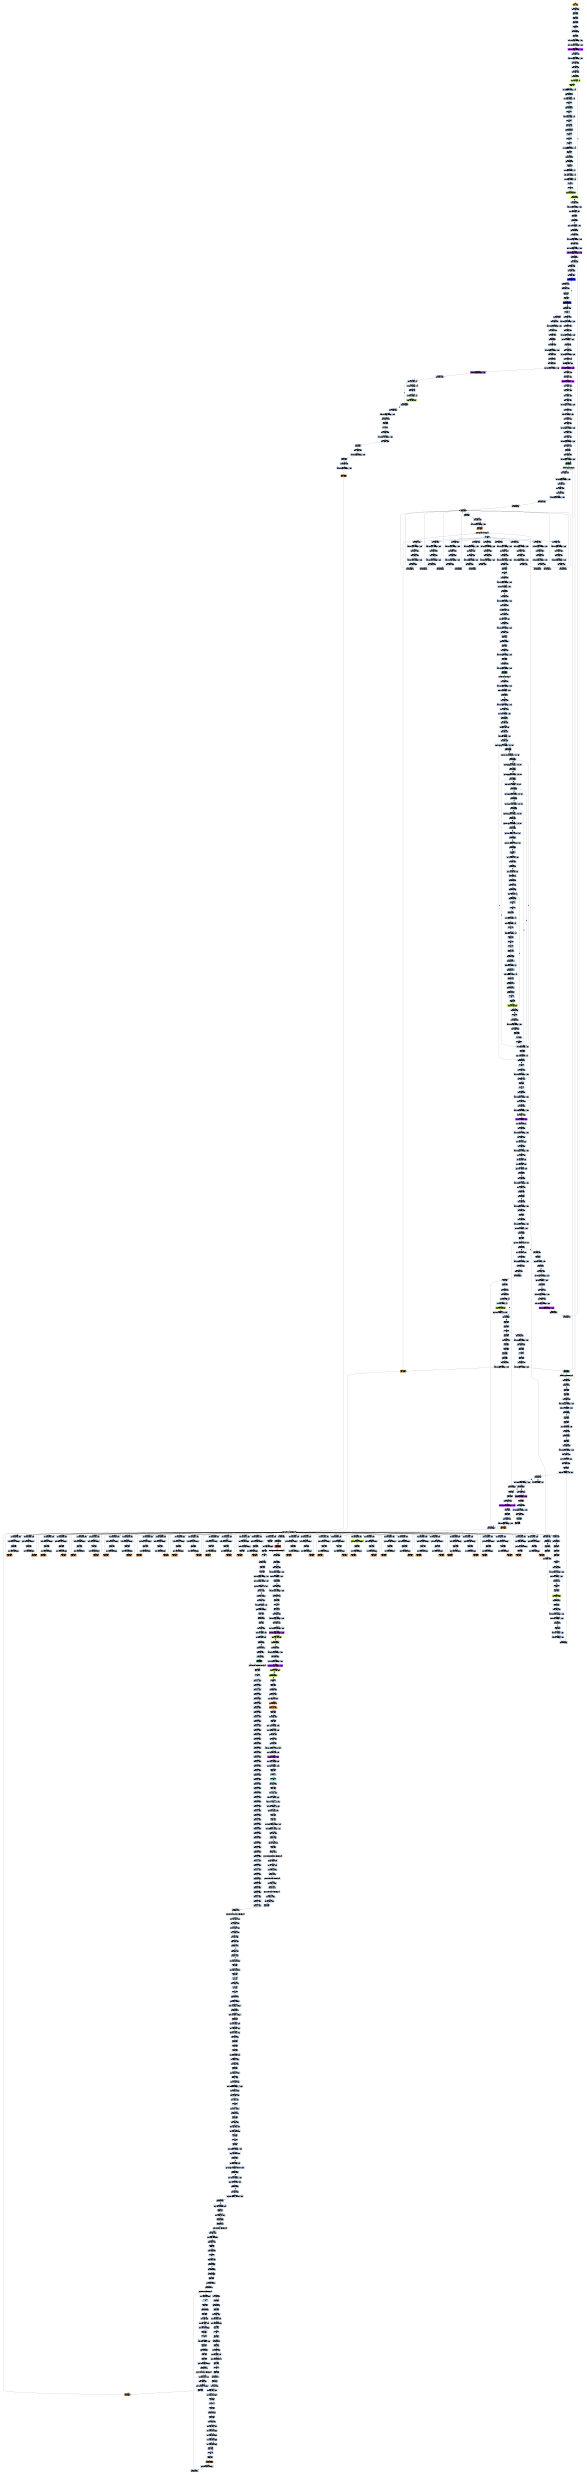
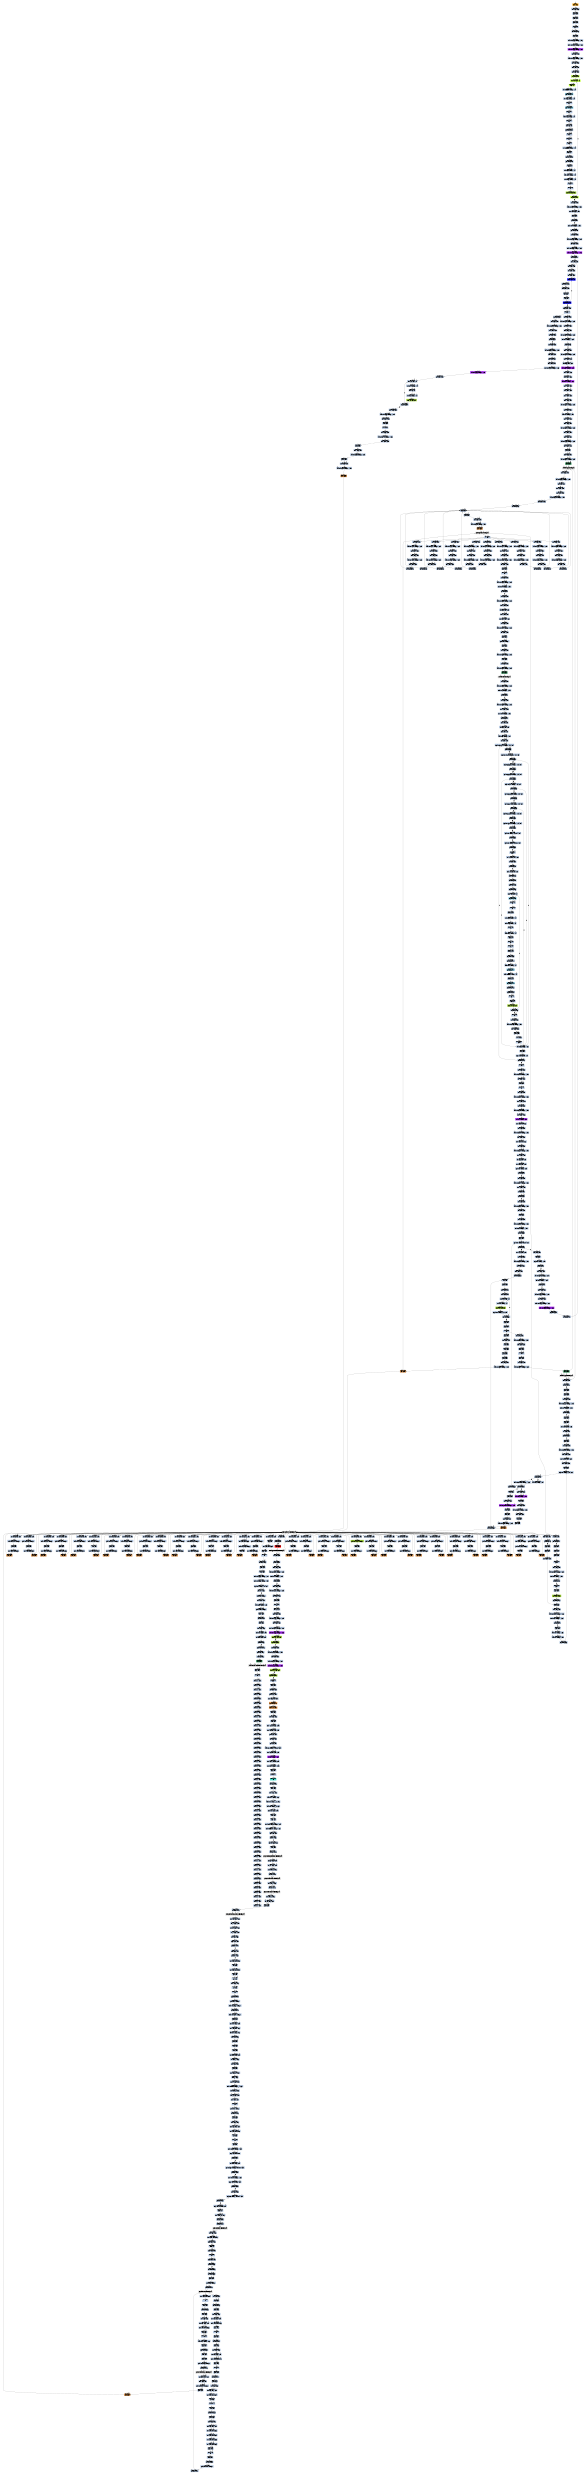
(209, 2462) -> (209, 2462)
